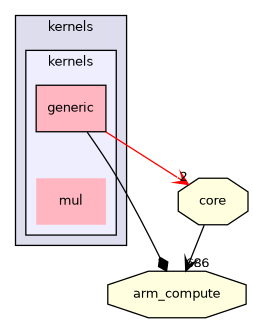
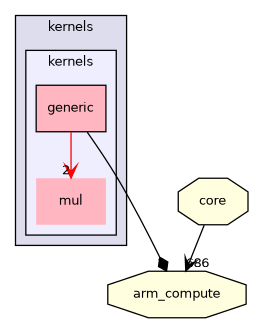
(141, 155) -> (71, 149)
